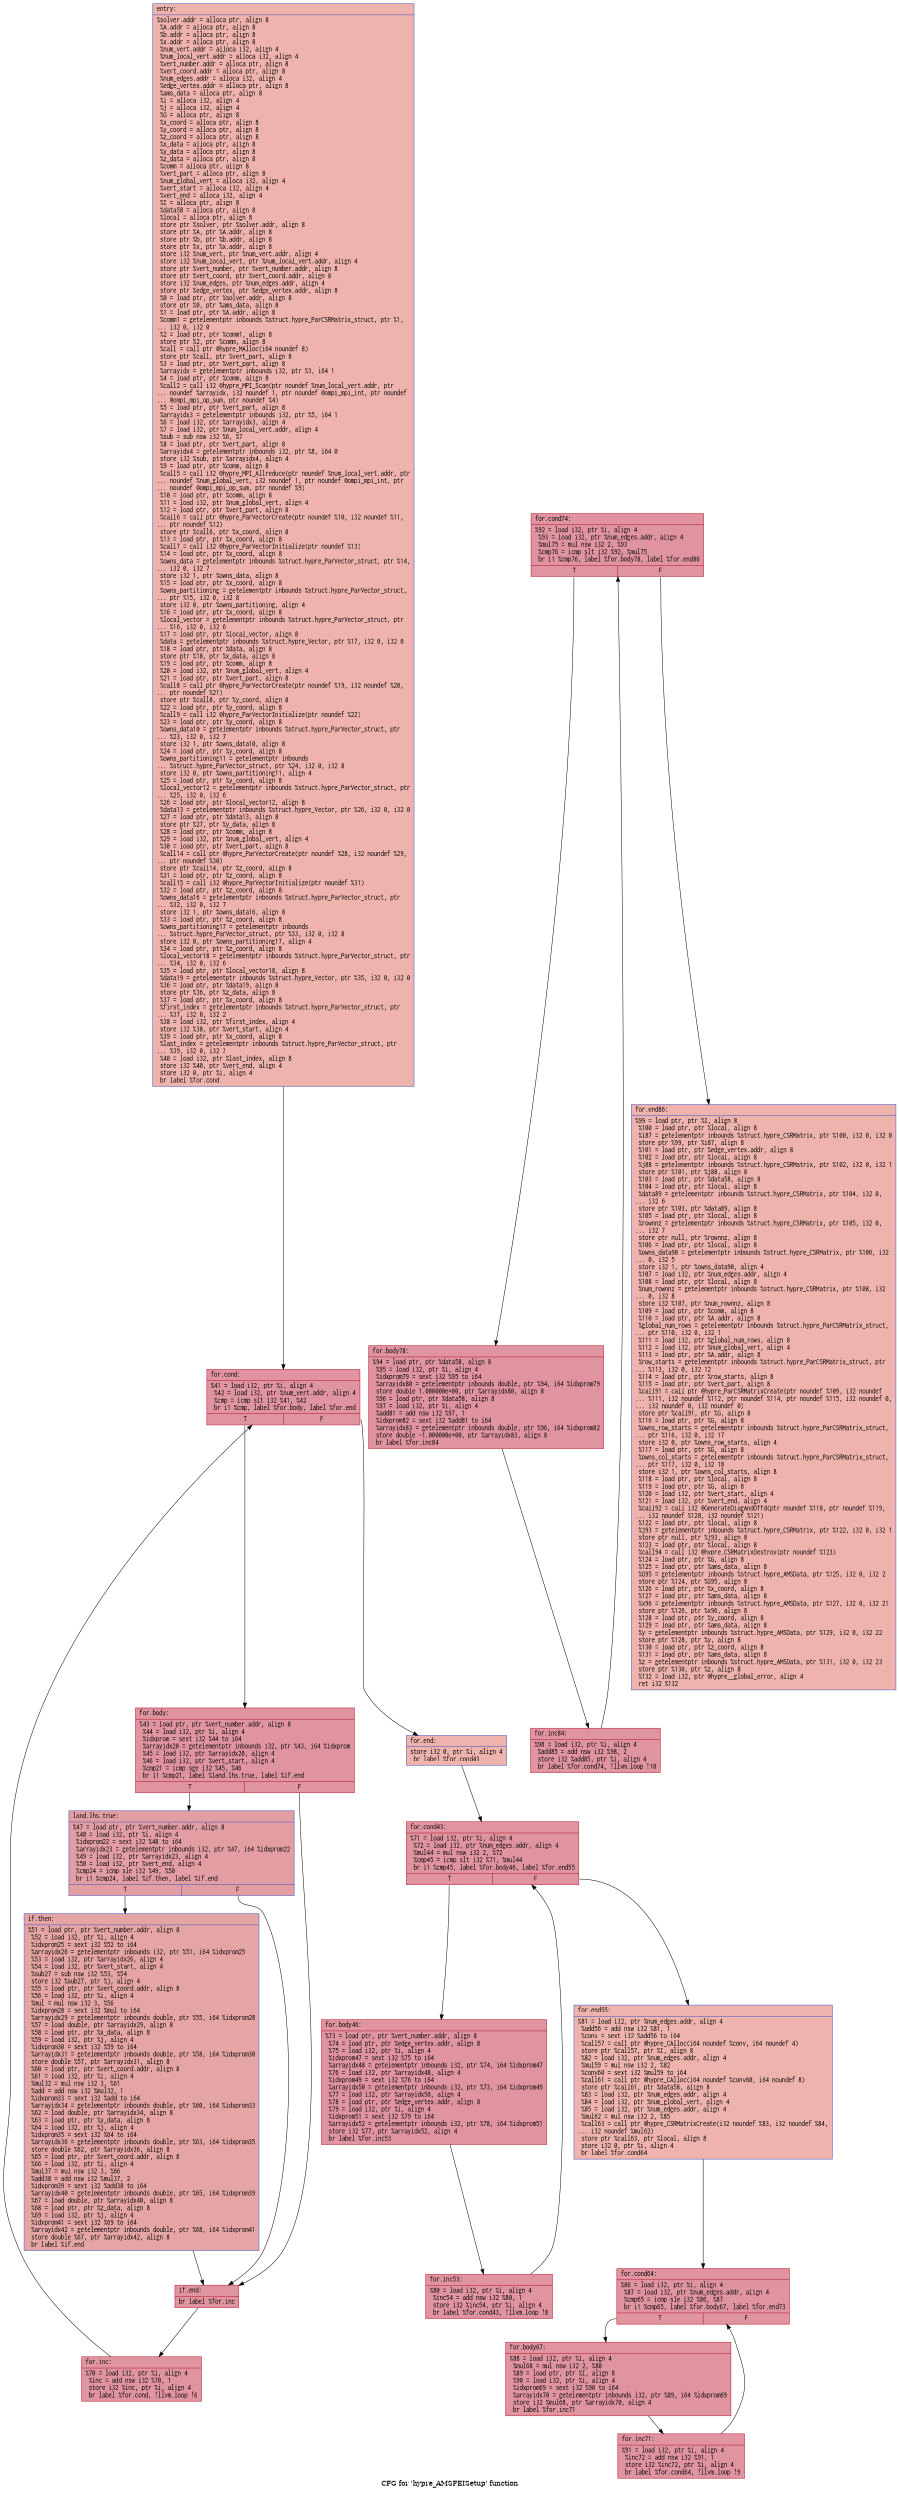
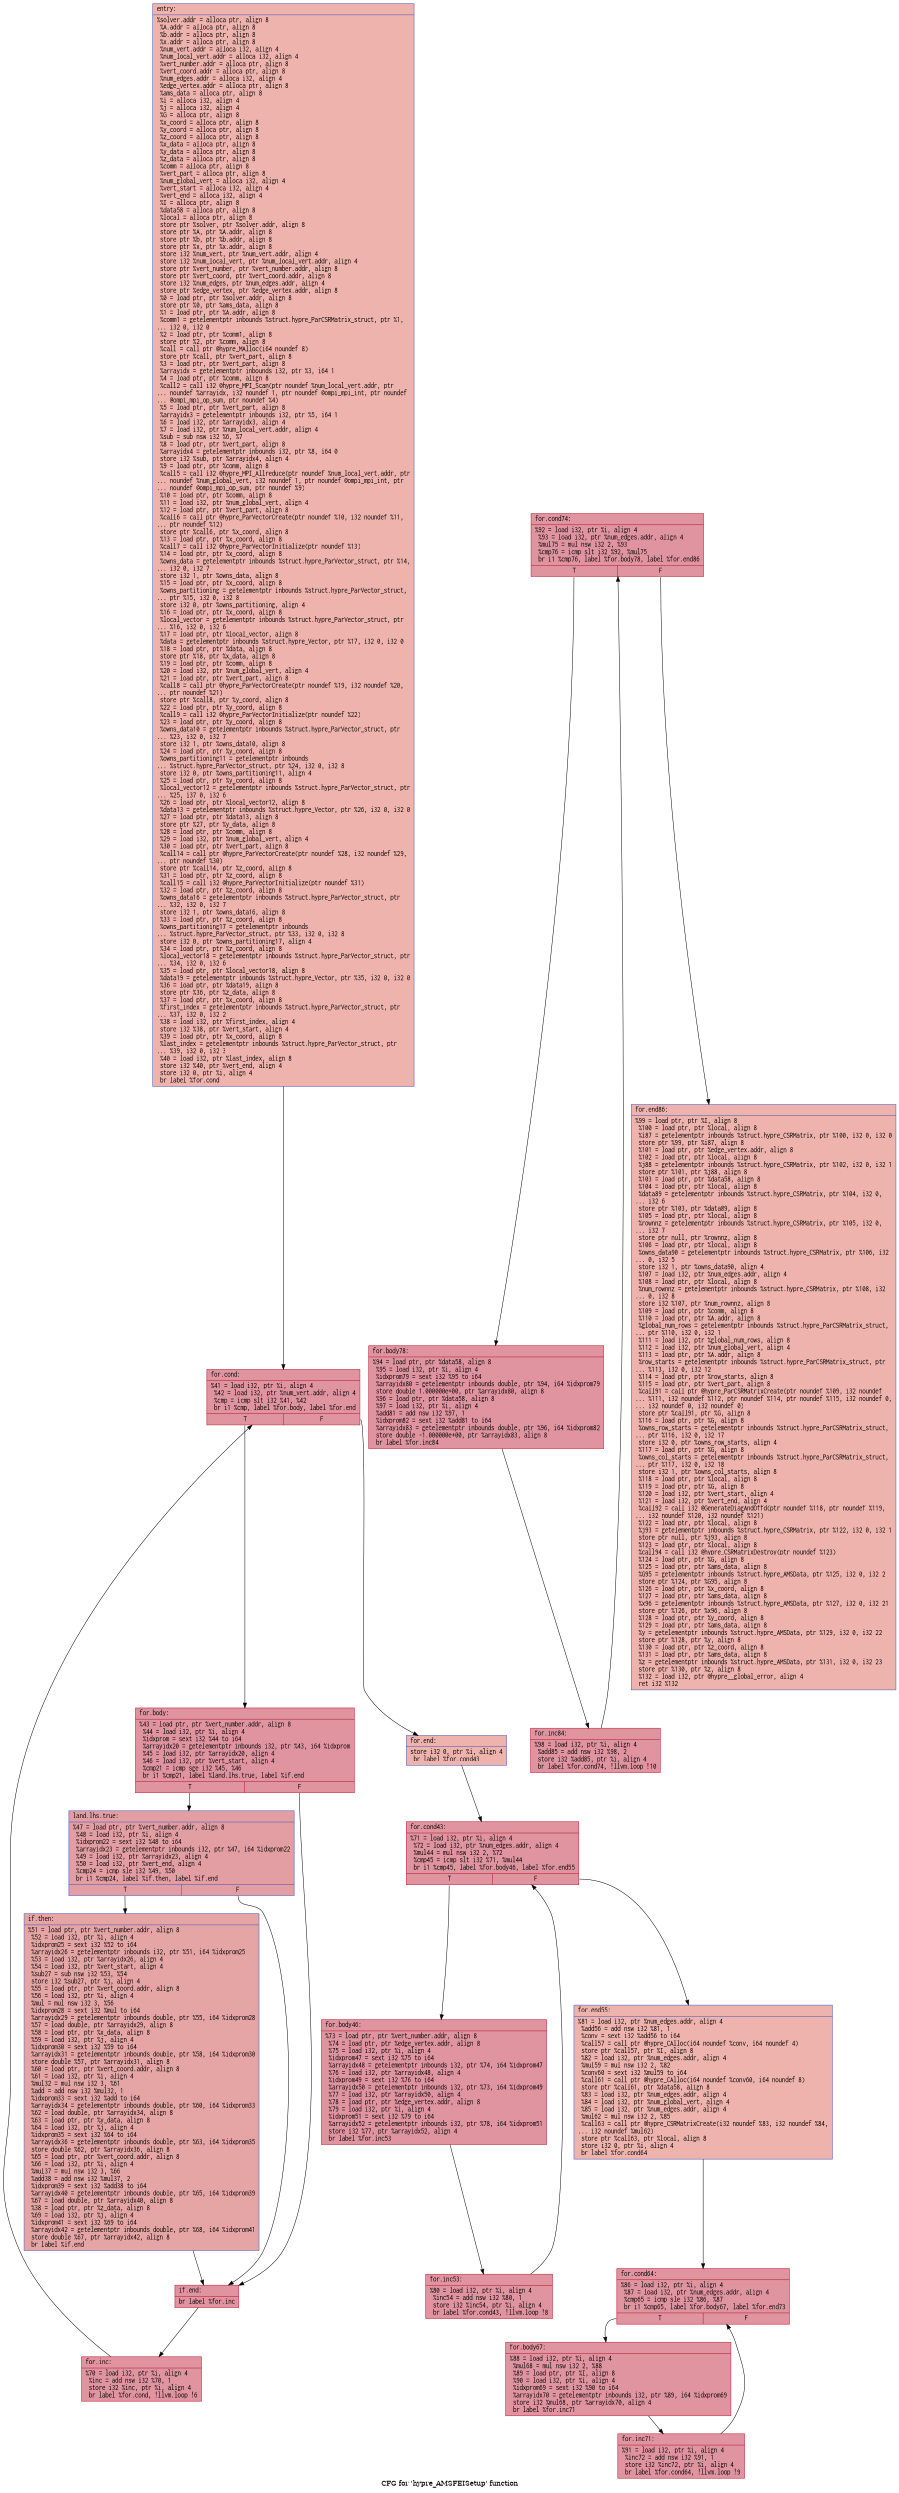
(191, 795) -> (191, 795)
(89, 2208) -> (89, 2208)
